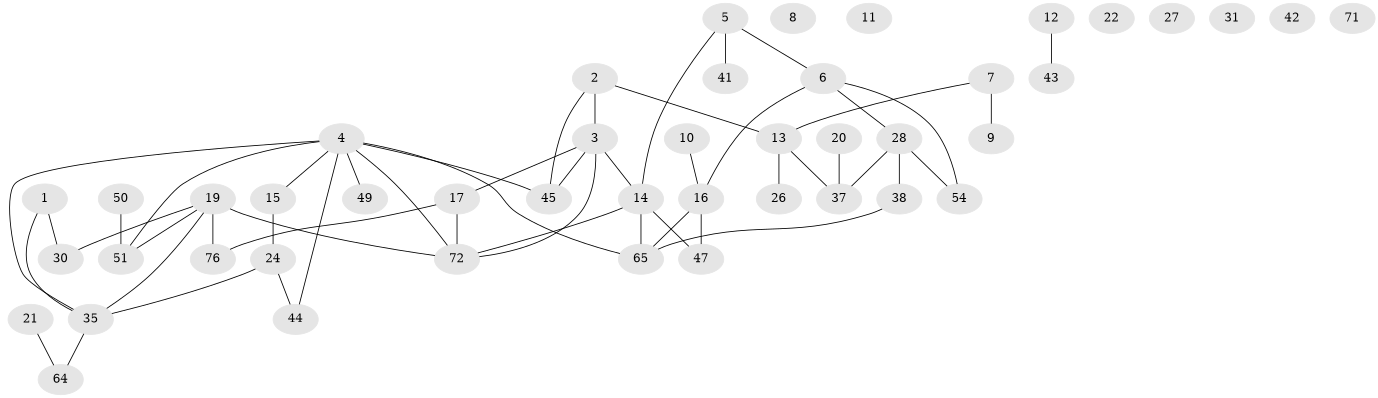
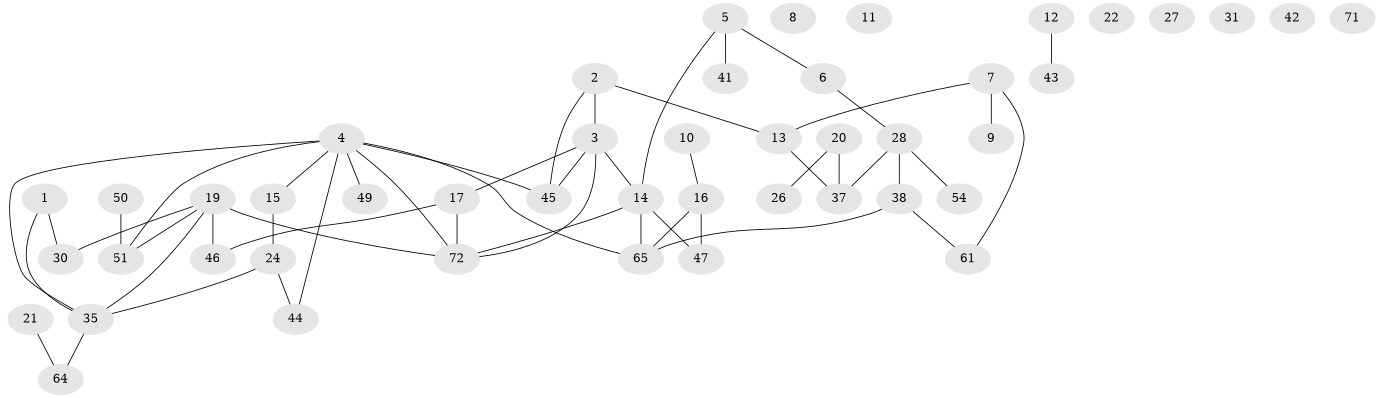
(919, 115) -> none
(752, 121) -> none
(779, 169) -> (813, 165)
(213, 259) -> (213, 259)
none -> (968, 259)
